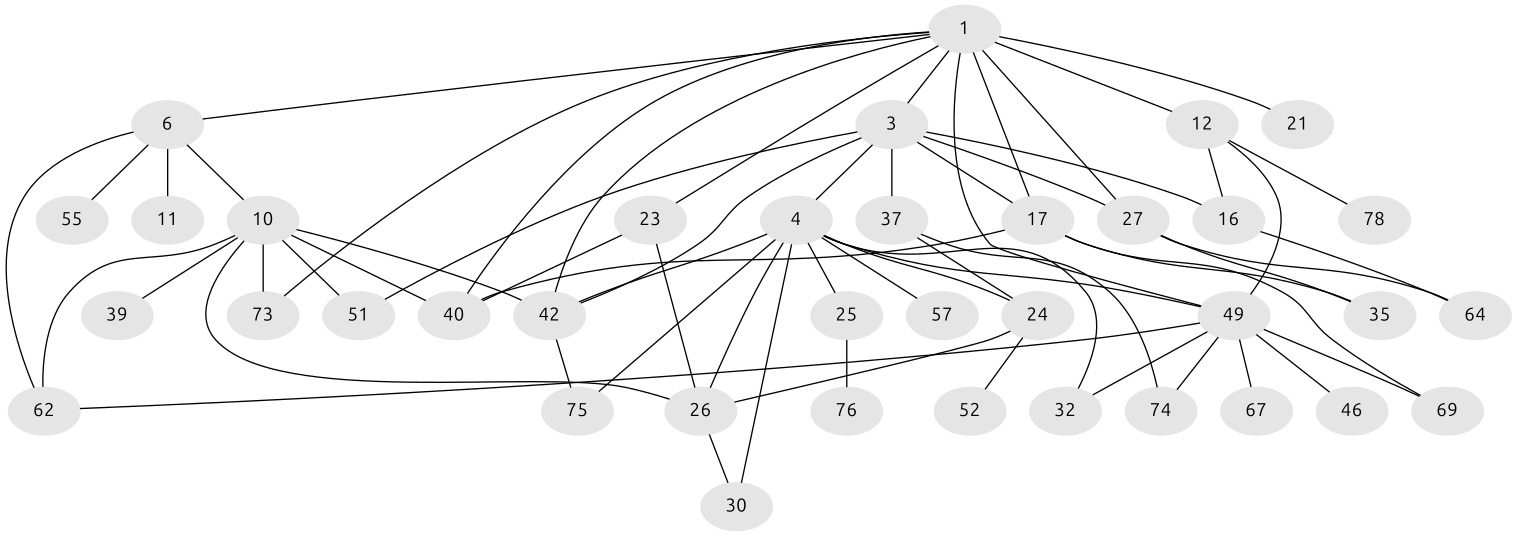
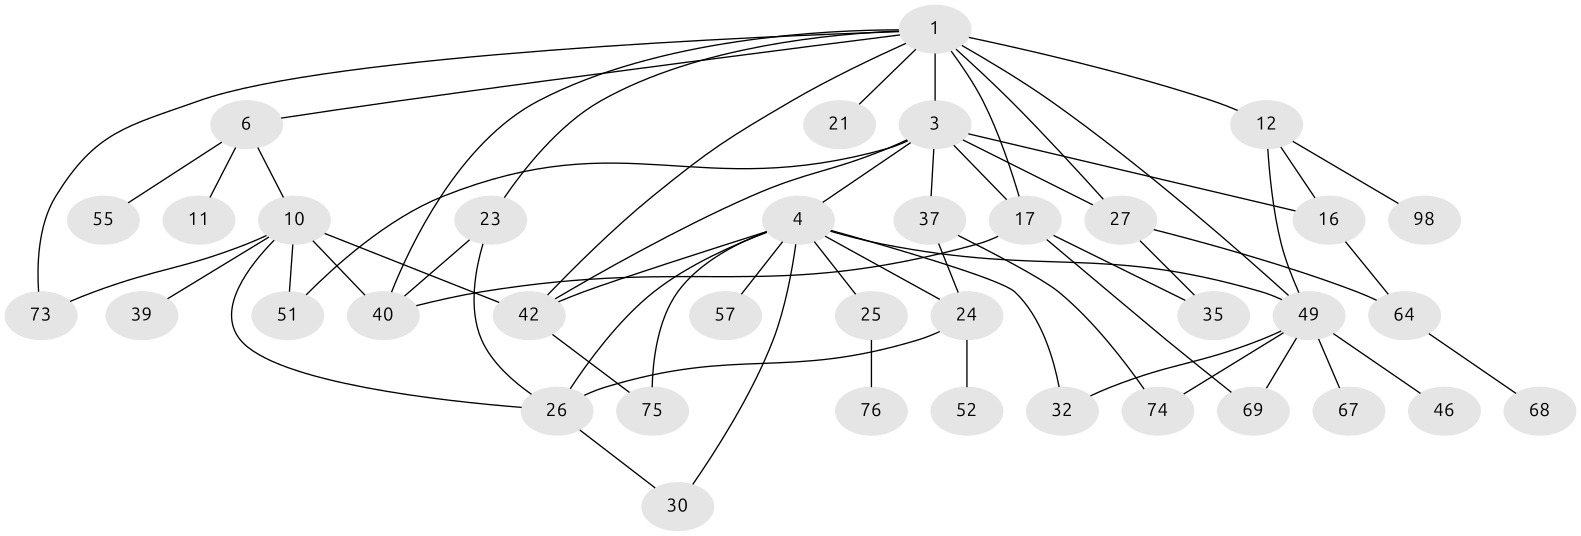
(1375, 220) -> (1425, 220)
(44, 411) -> none
none -> (1540, 411)
